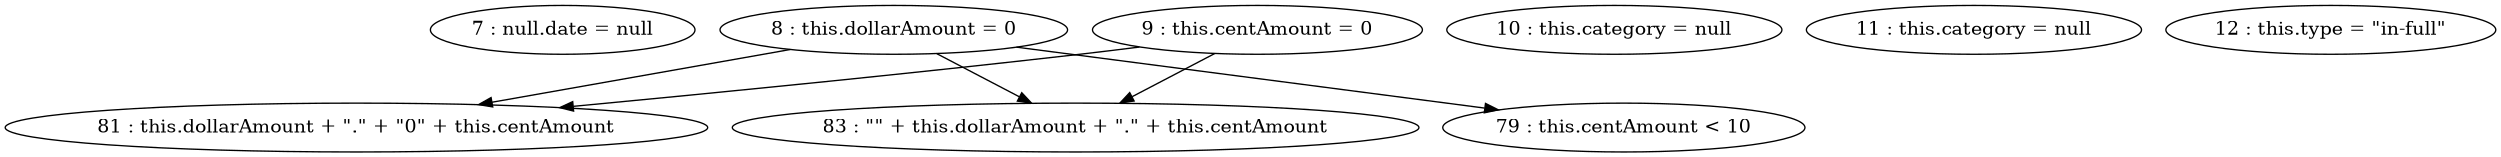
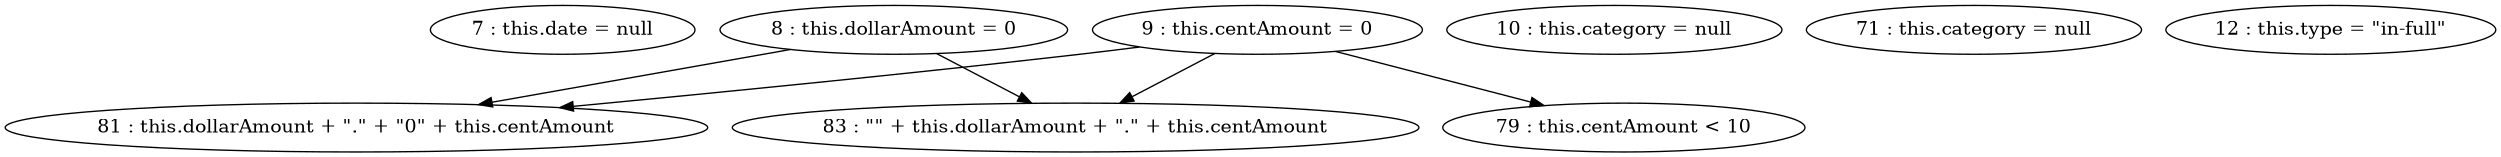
(563, 30) -> (563, 30)
(1974, 30) -> (1974, 30)
(1251, 78) -> (1433, 77)
